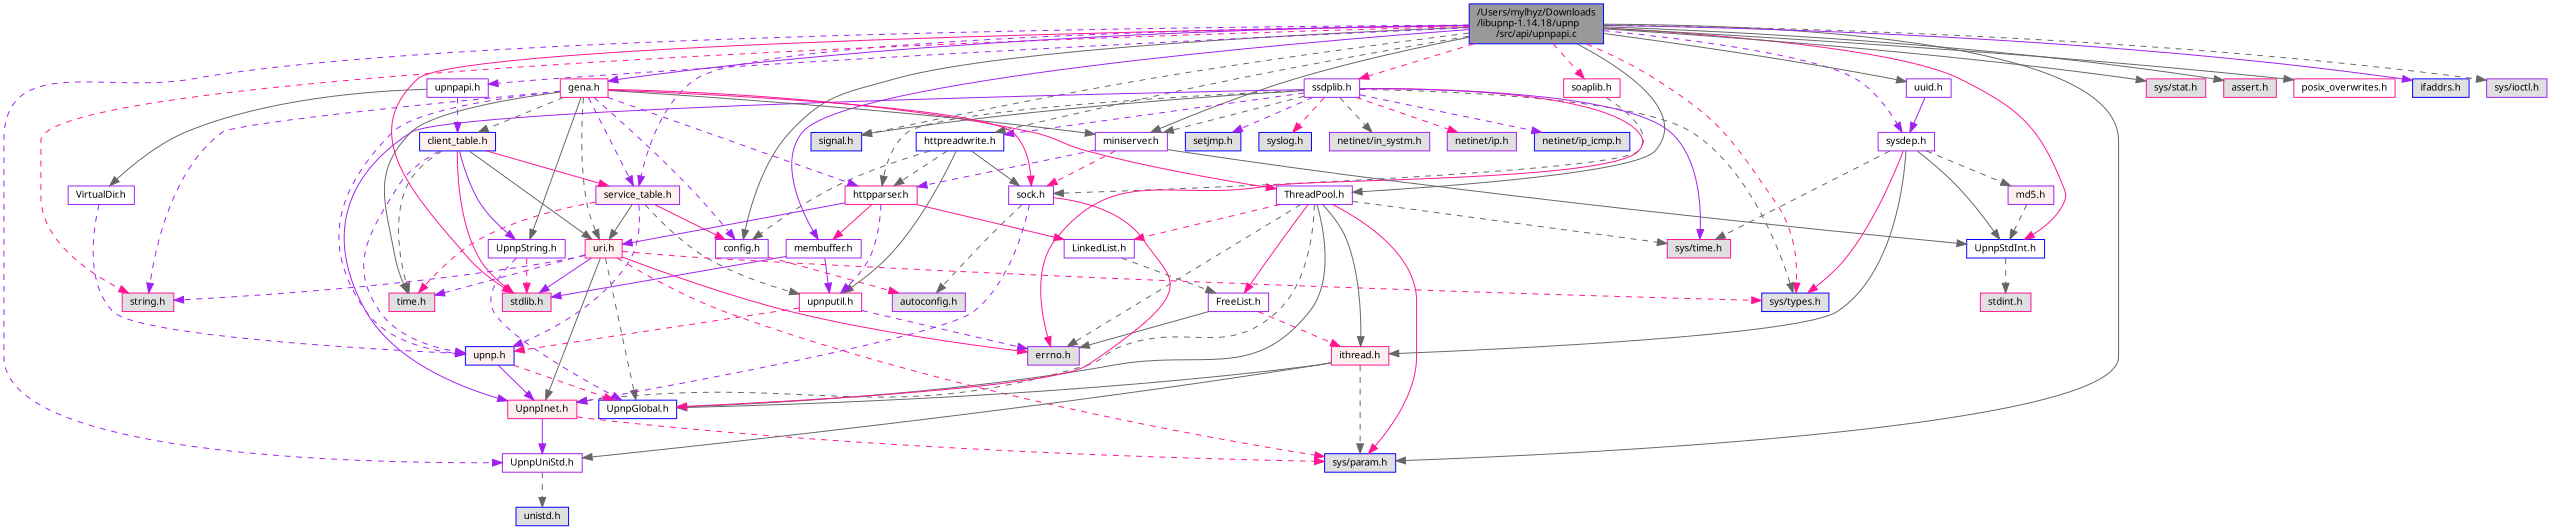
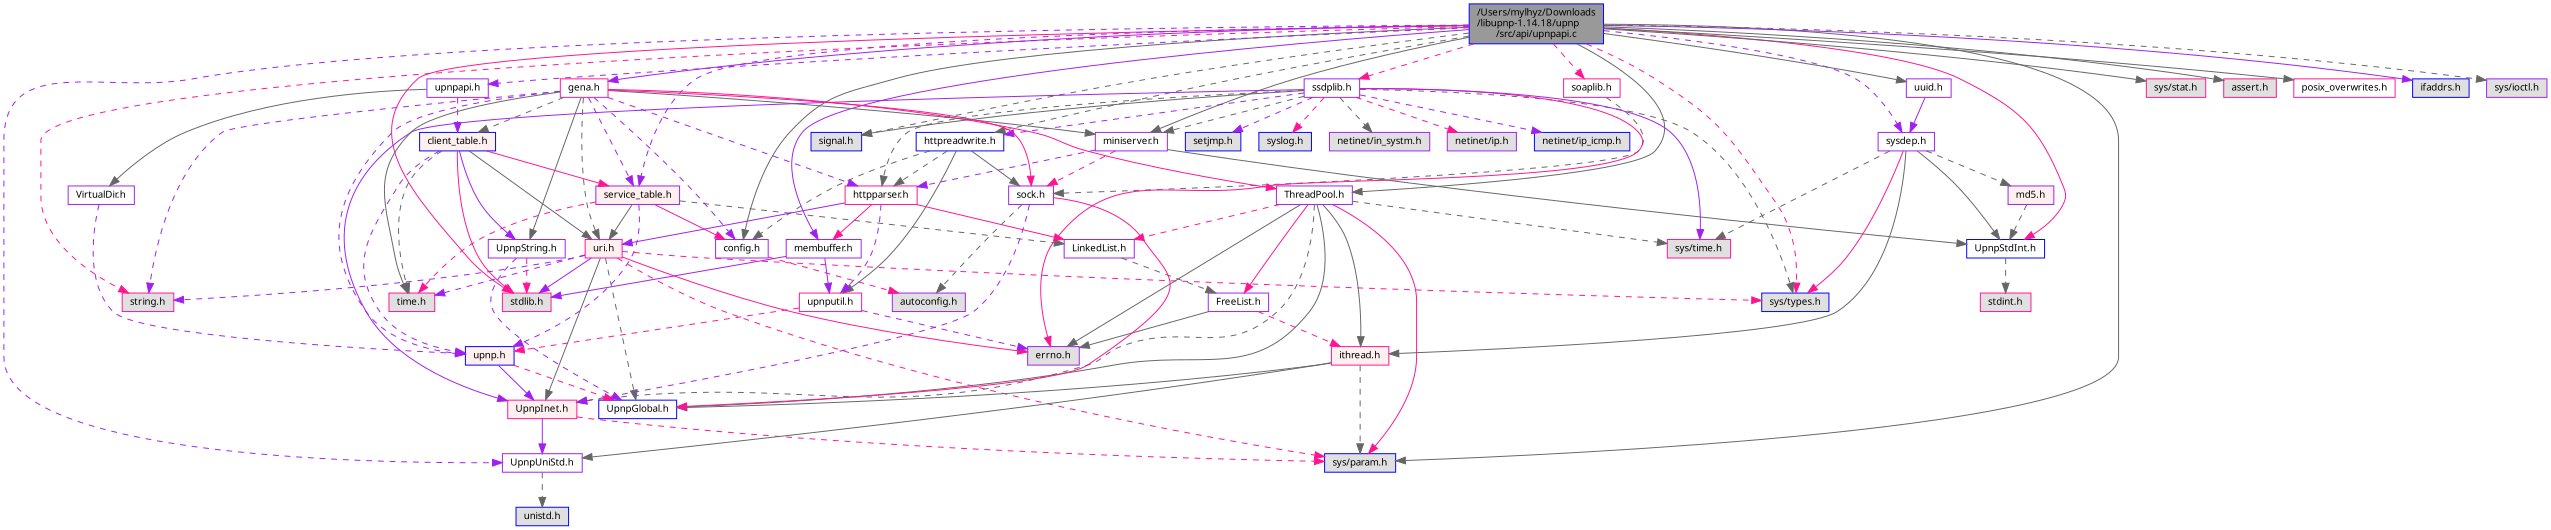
(696, 251) -> (867, 222)
(1188, 273) -> (1188, 273)
